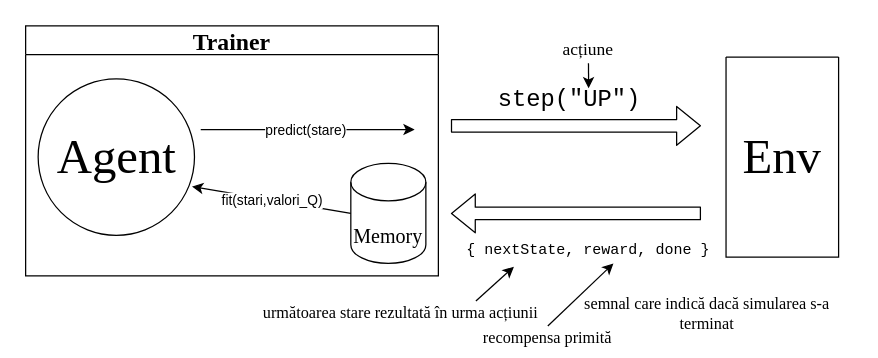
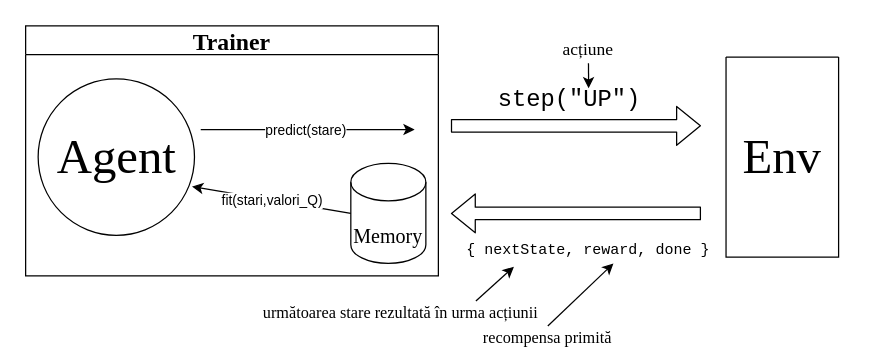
(707, 313) -> none
